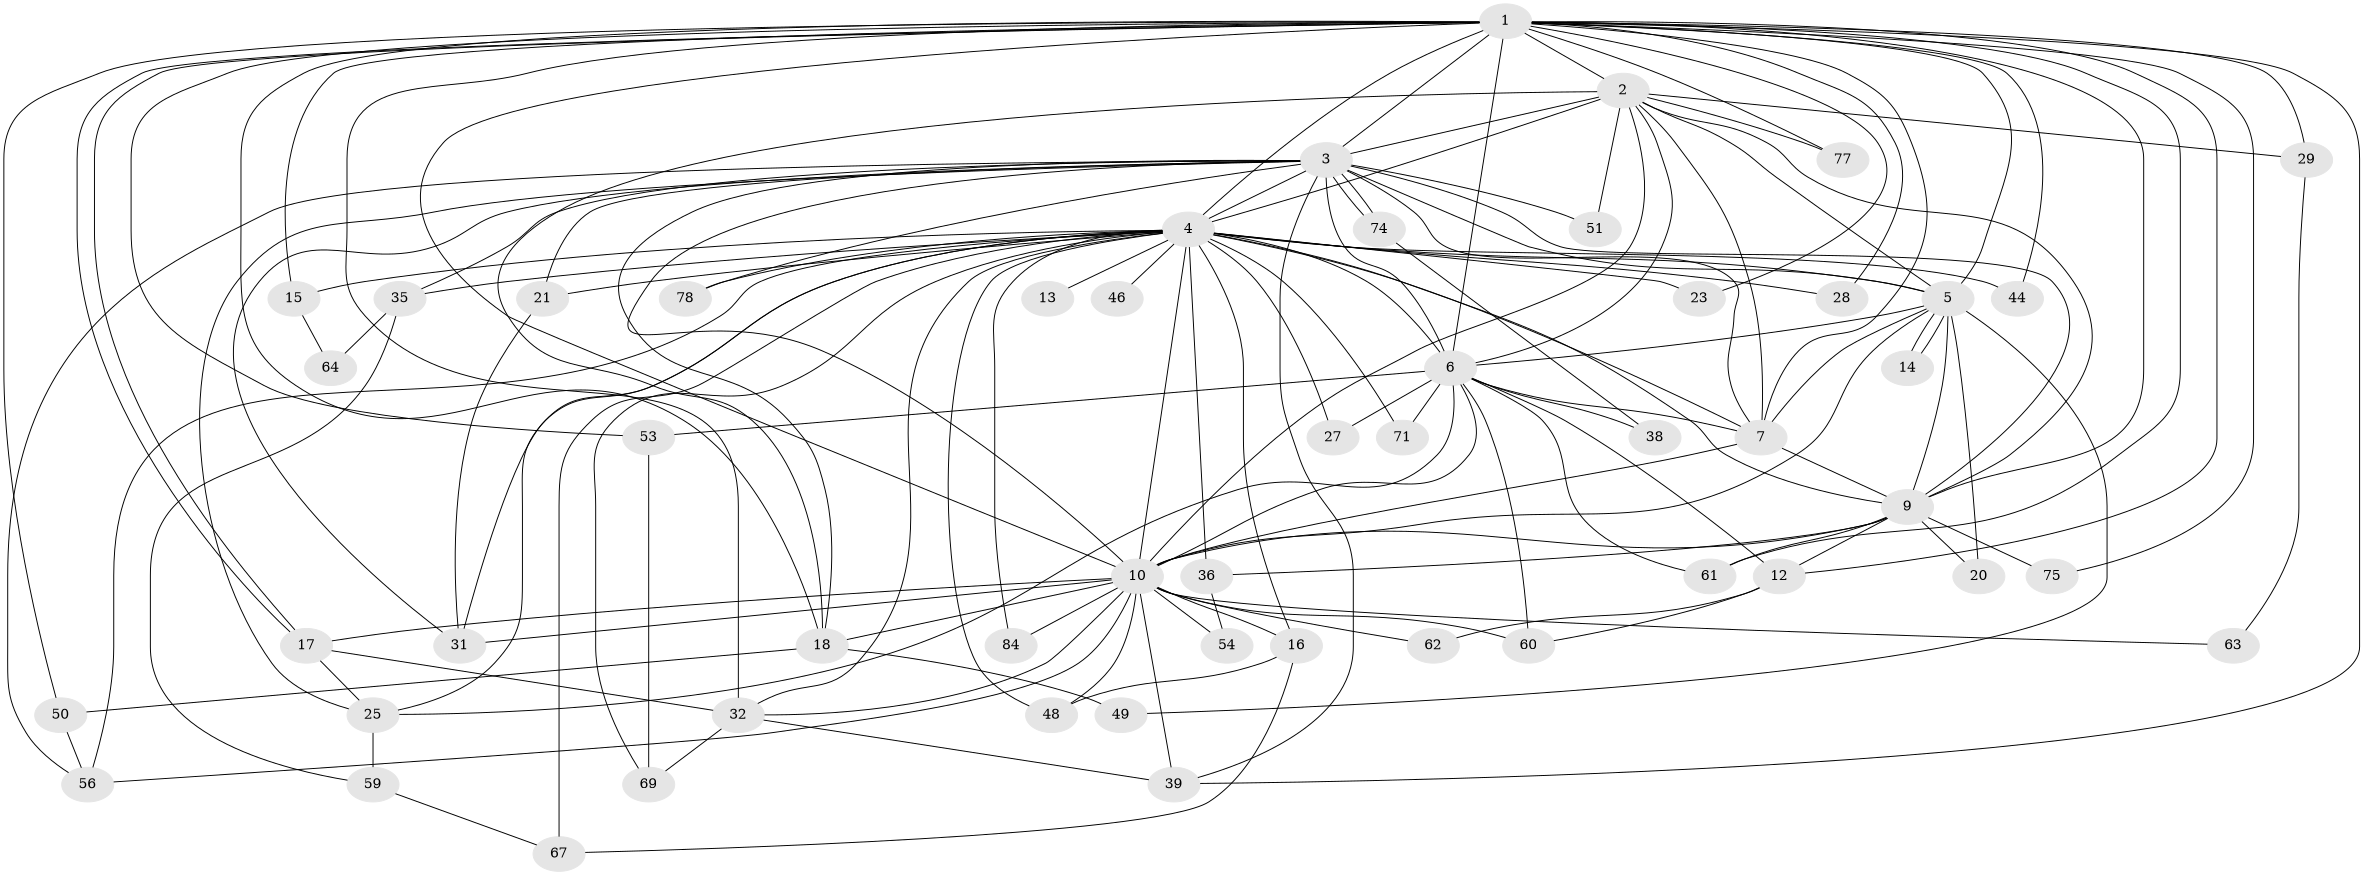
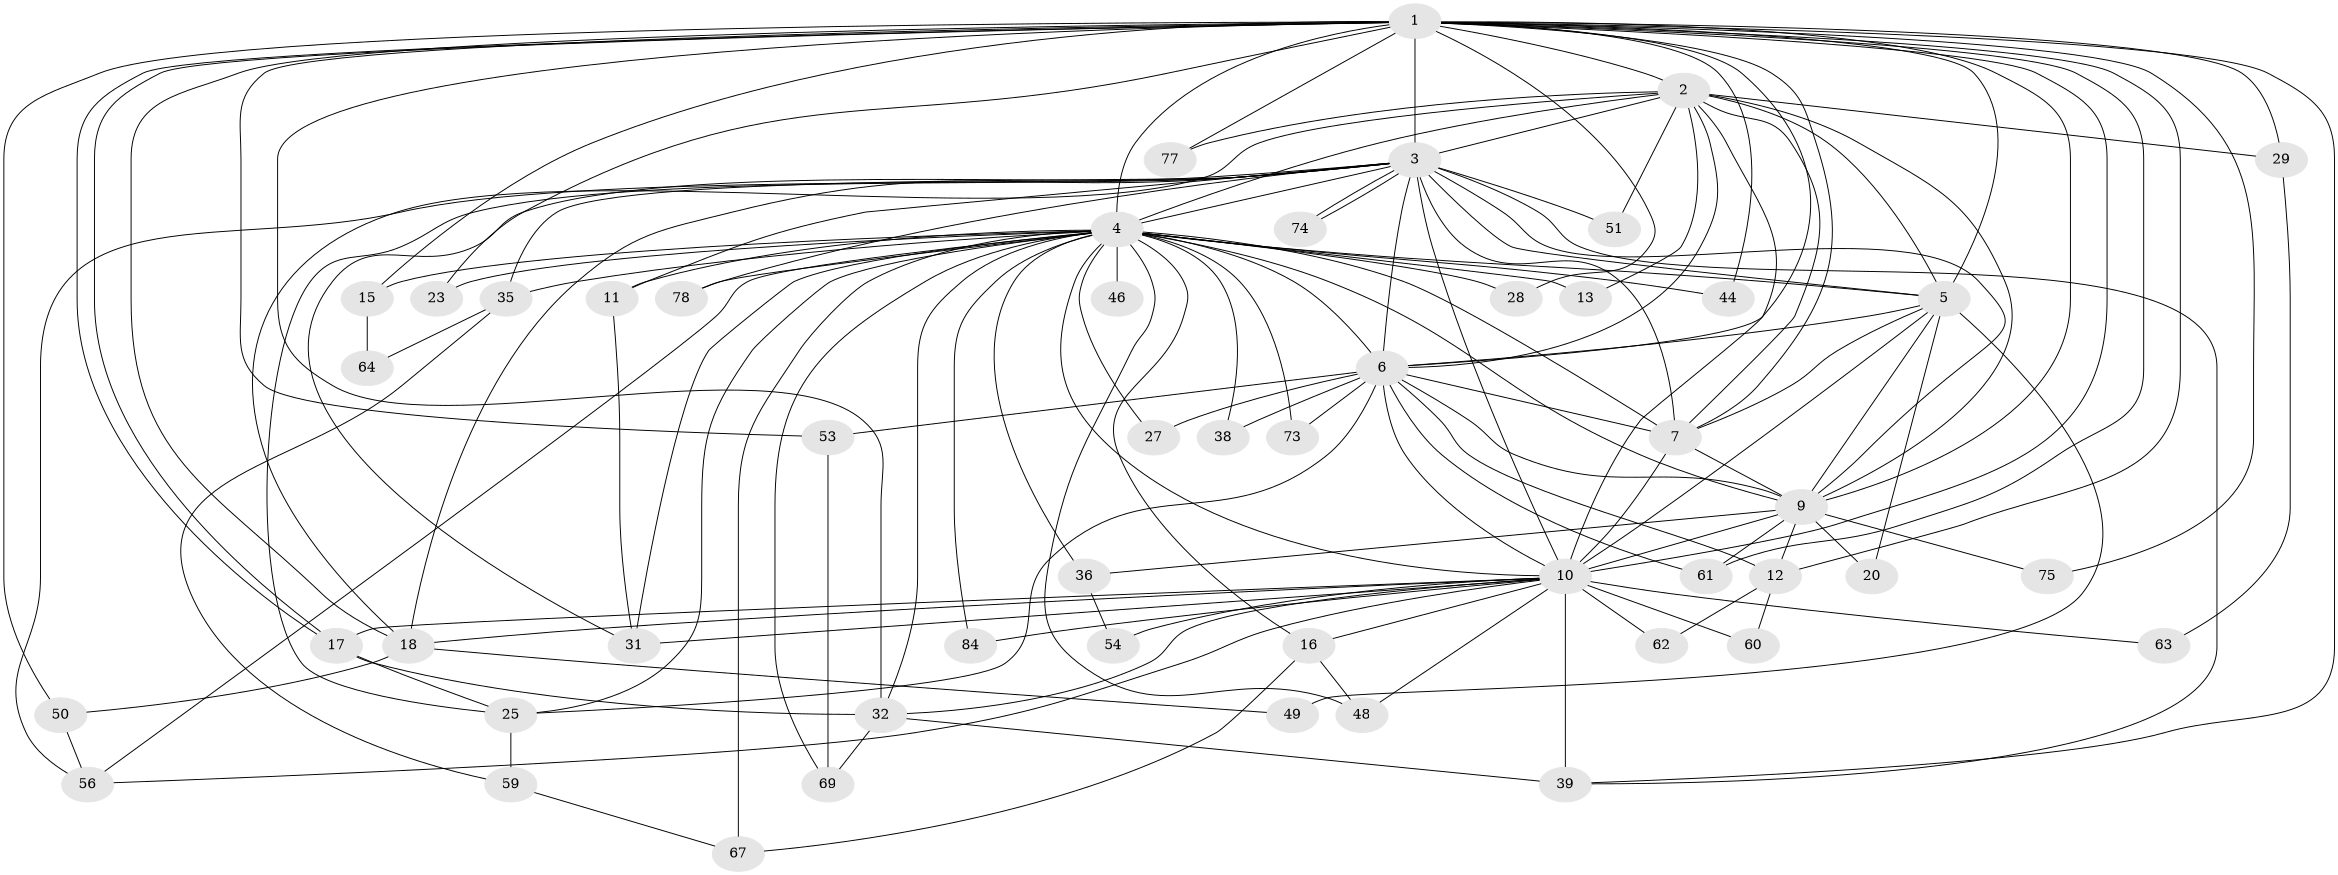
none -> (1692, 221)
(543, 299) -> (612, 299)
(1517, 334) -> (1230, 304)
(1908, 368) -> none
(1402, 438) -> (1293, 438)
(1510, 502) -> (1580, 474)
